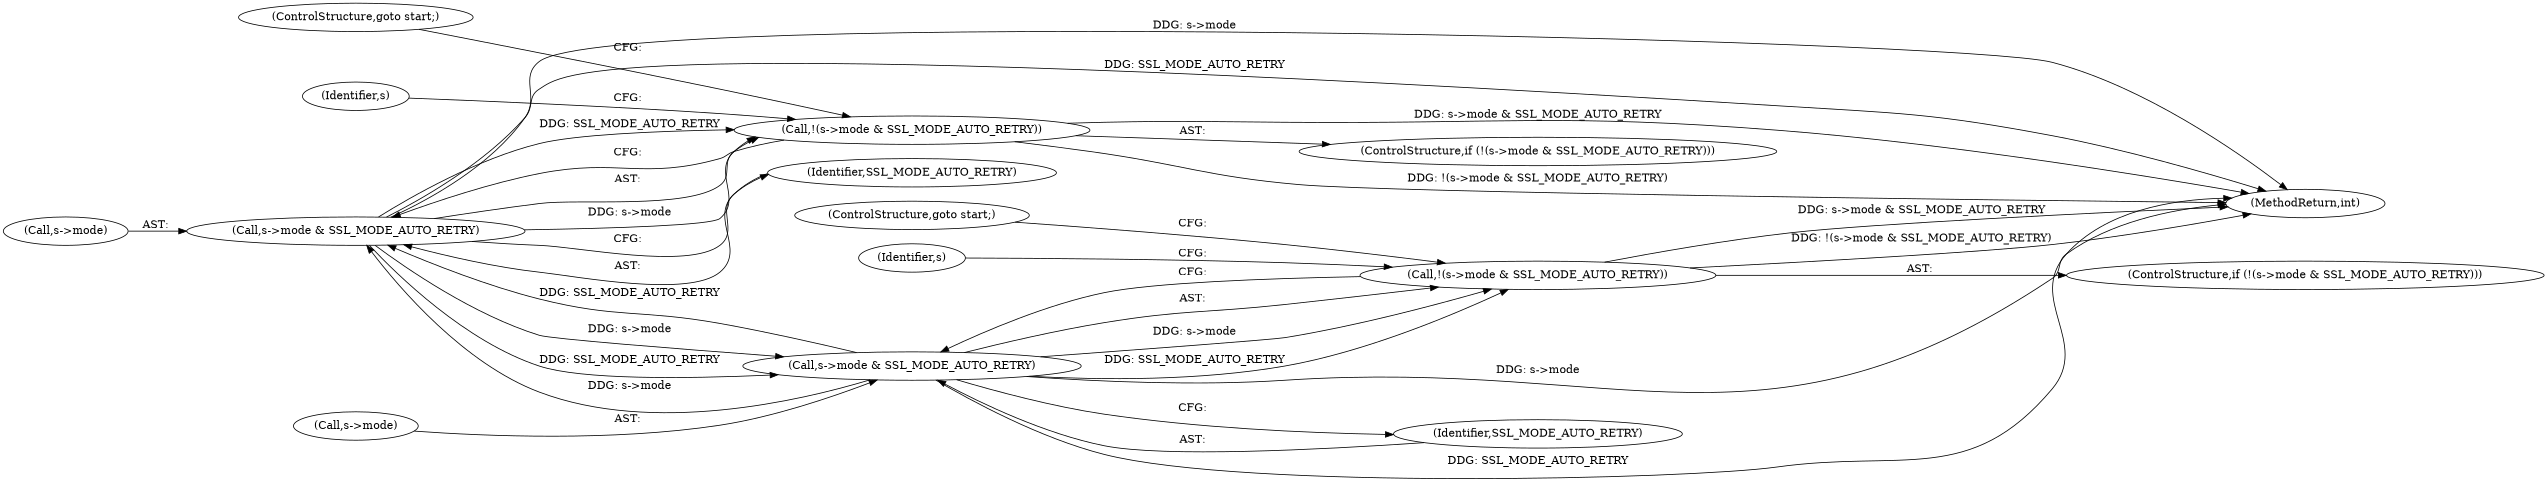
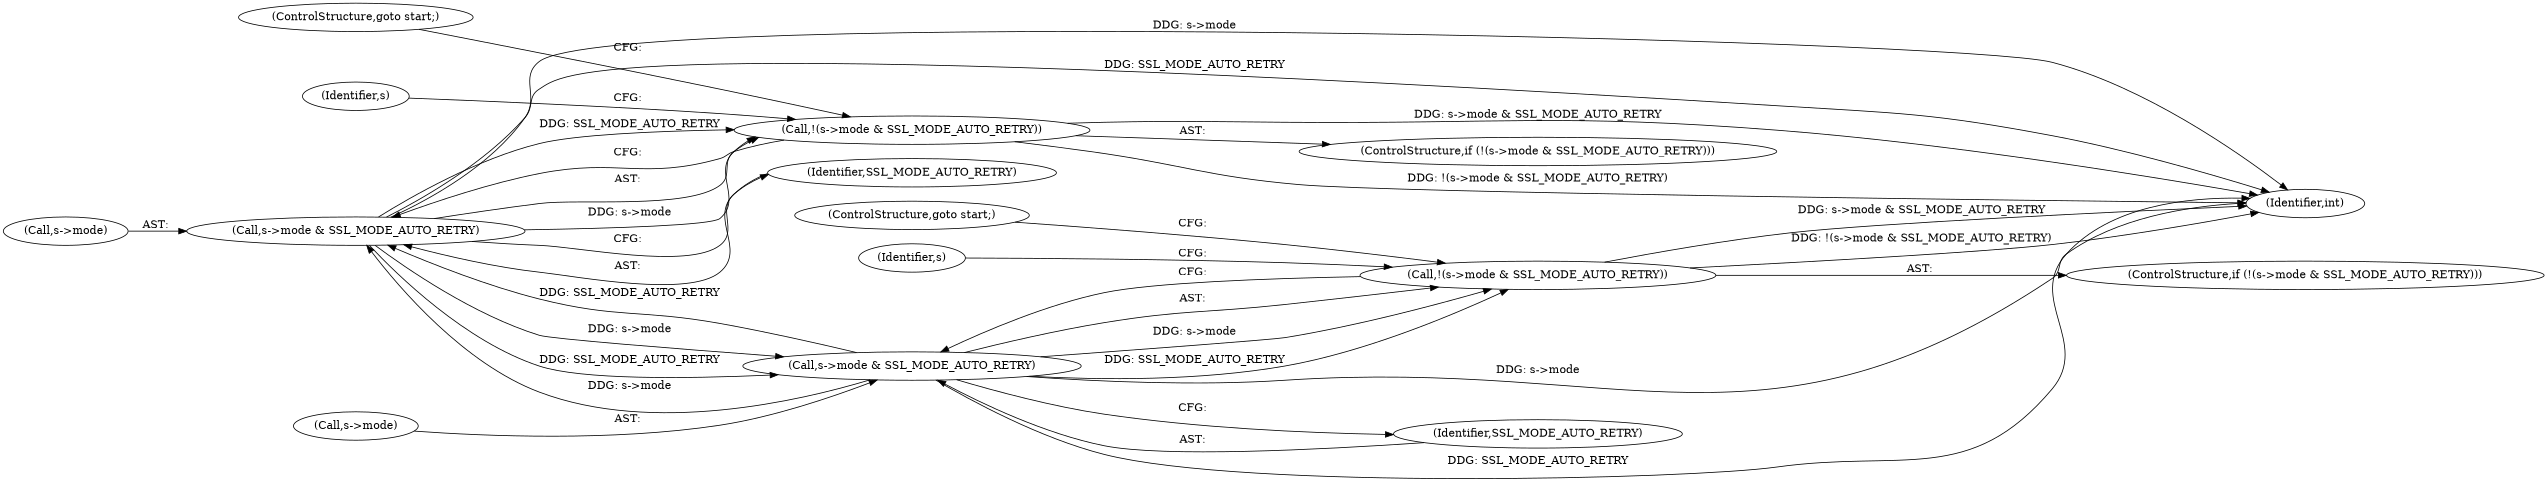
(2305, 204) -> (2305, 204)
